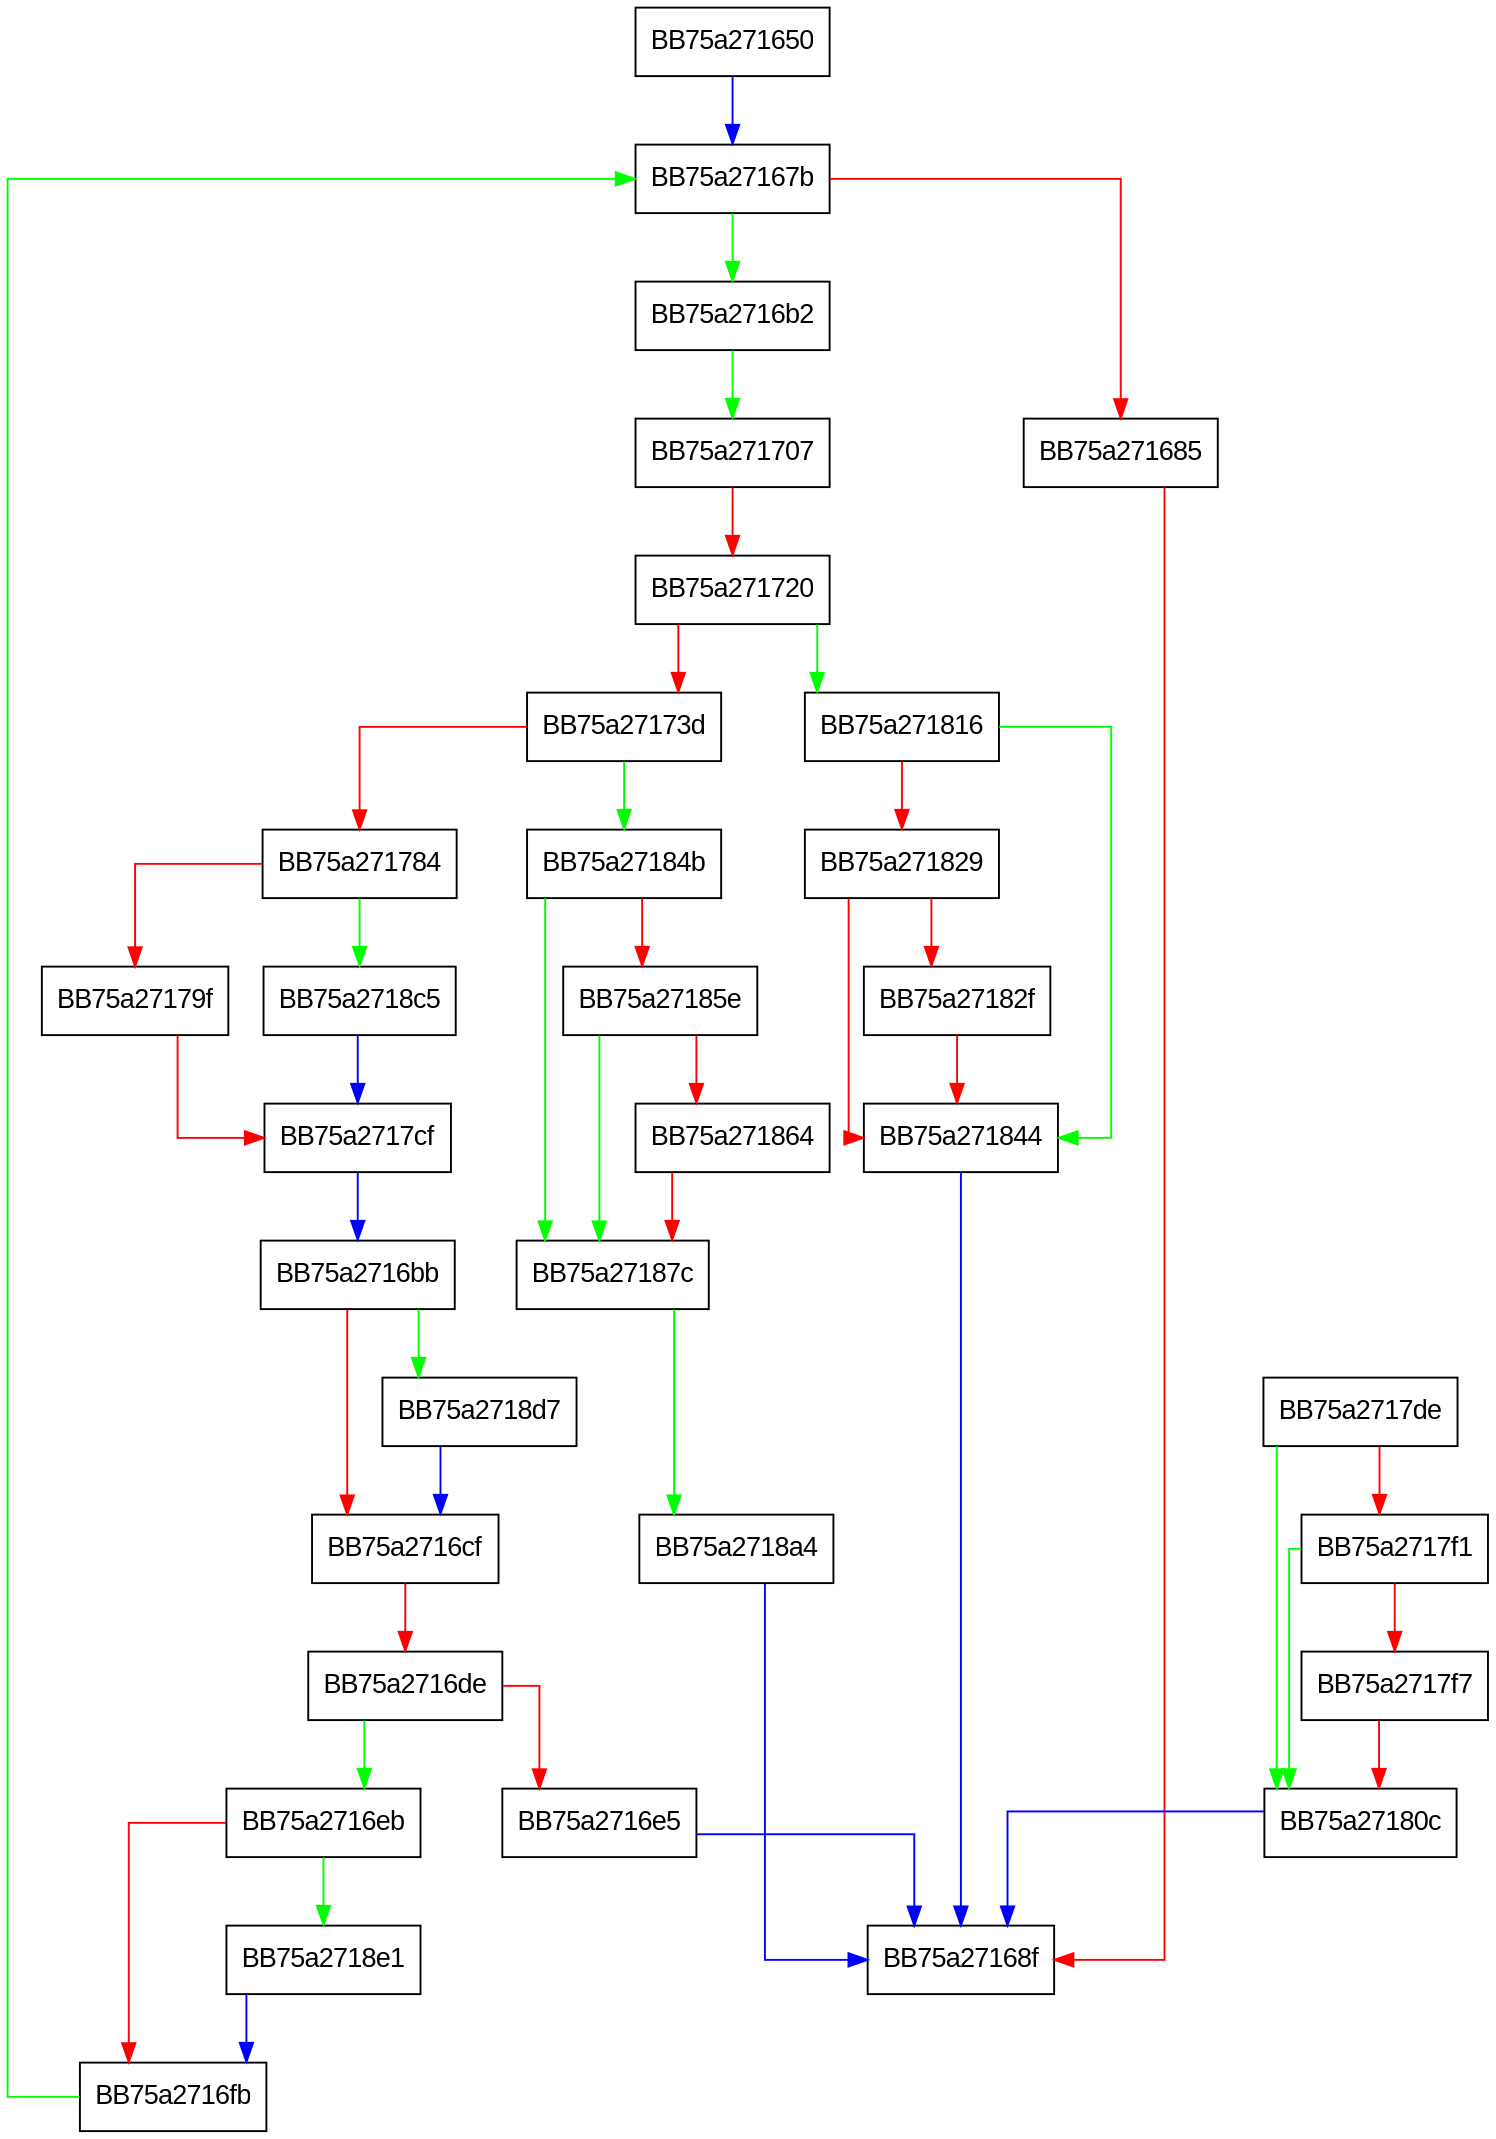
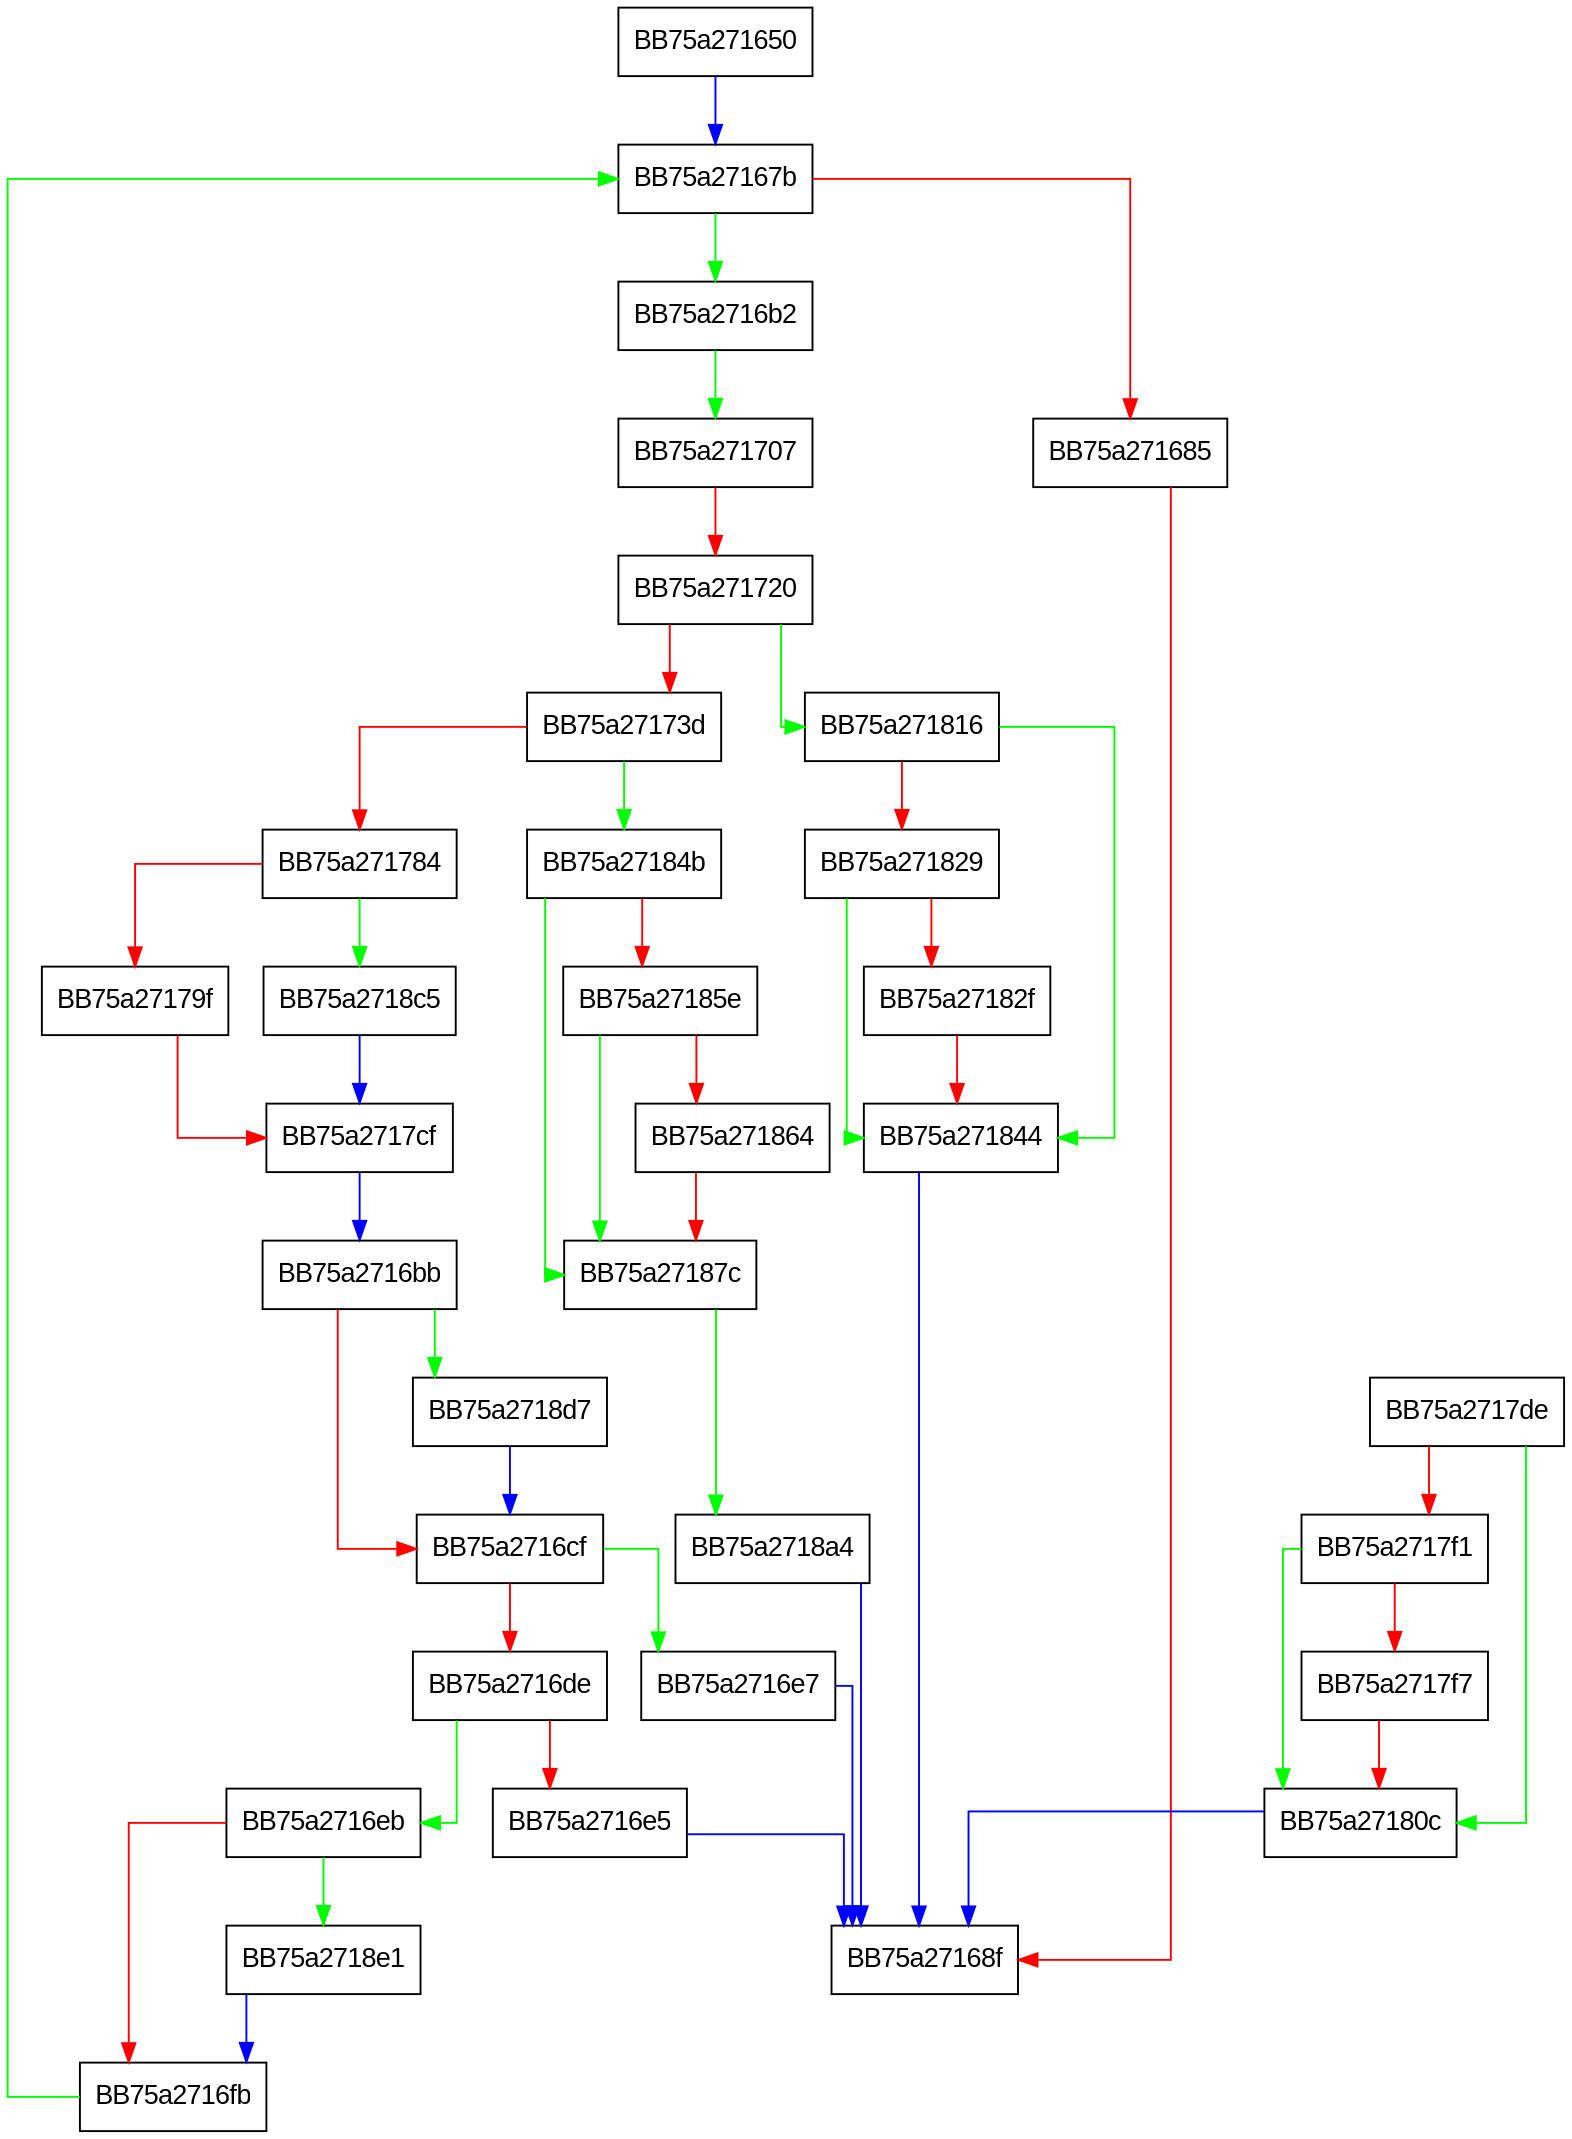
(849, 1019) -> (847, 1019)
none -> (738, 1686)
